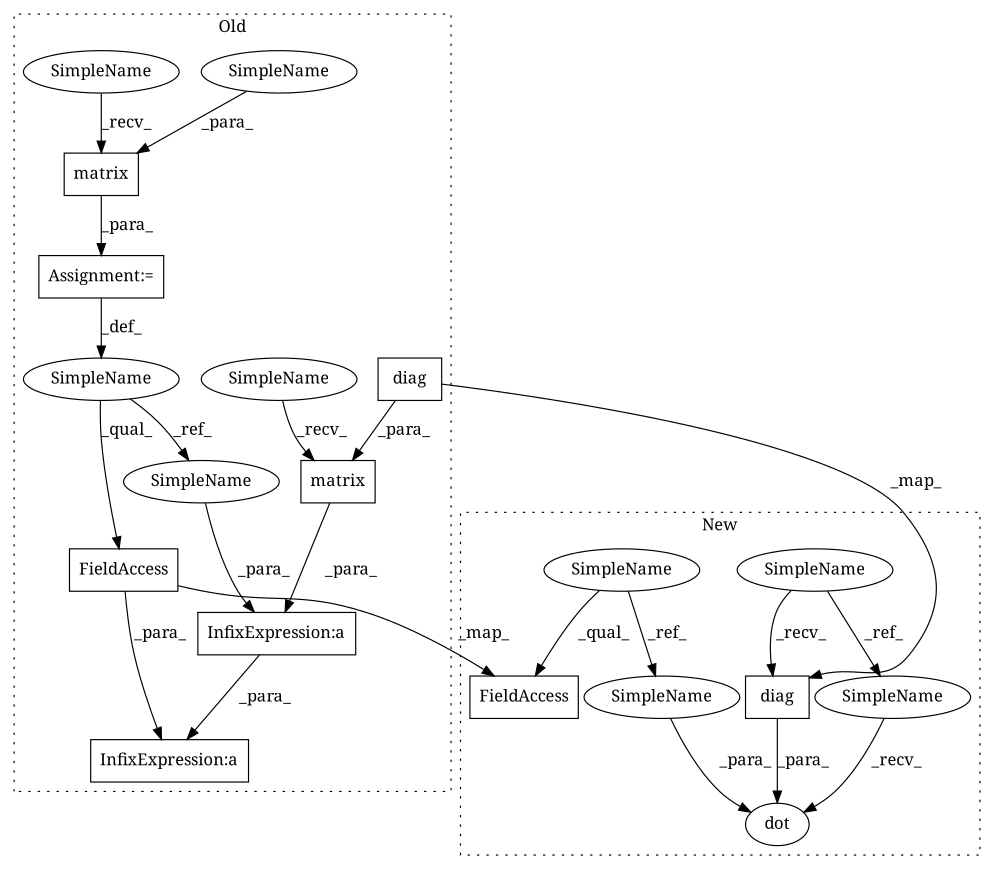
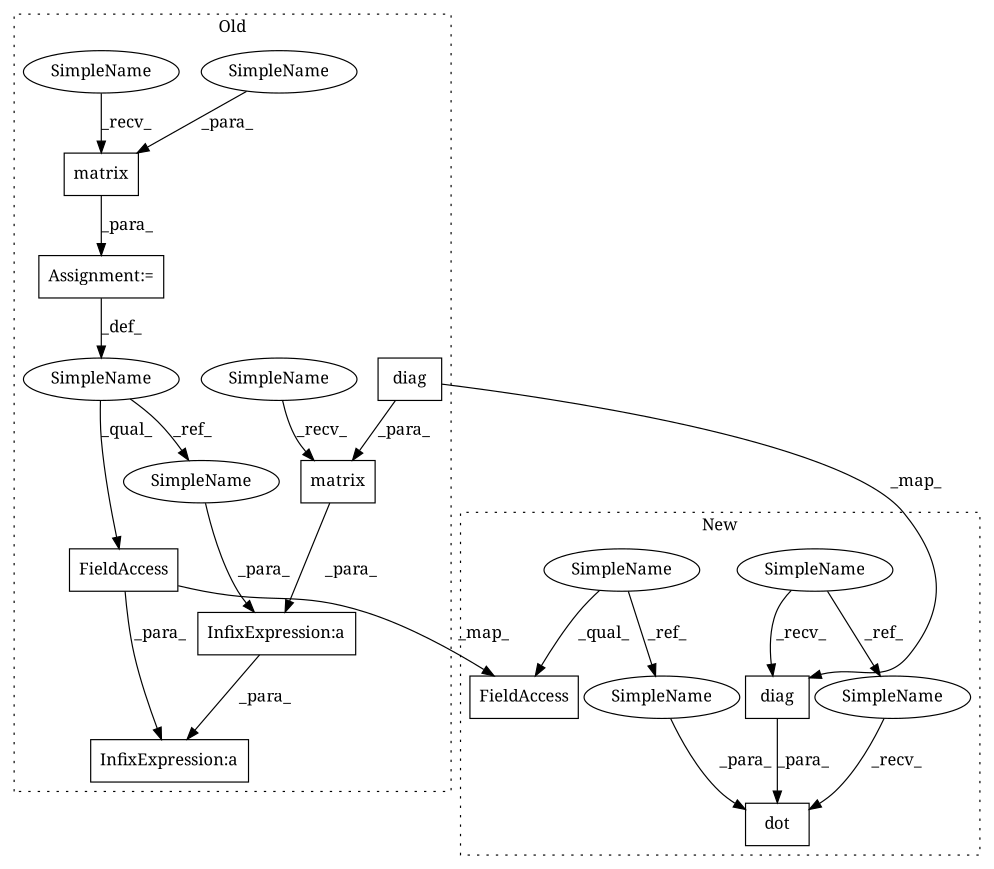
(777, 824) -> (777, 824)
